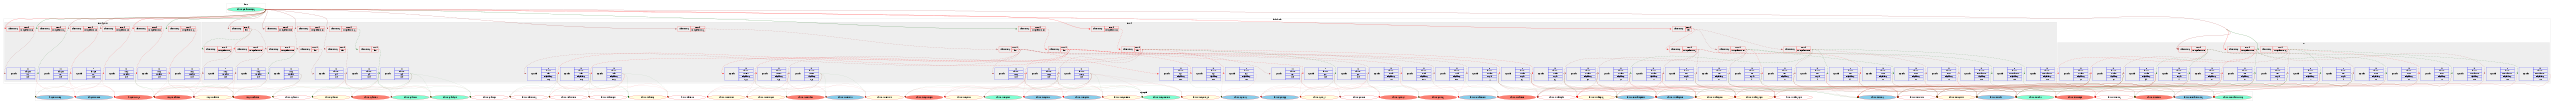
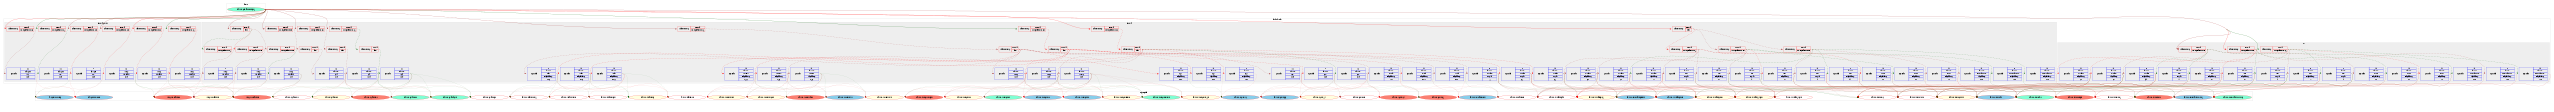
(134, 97) -> none
(1517, 97) -> (1517, 97)
(1877, 97) -> (1877, 97)
